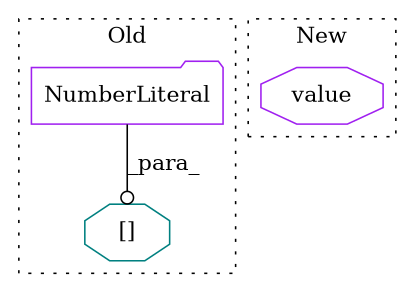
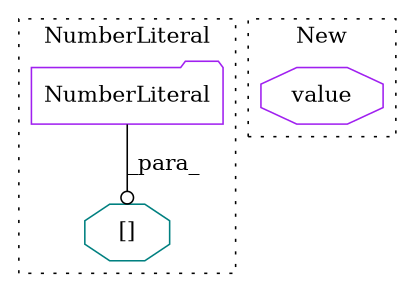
(127, 37) -> (127, 37)
